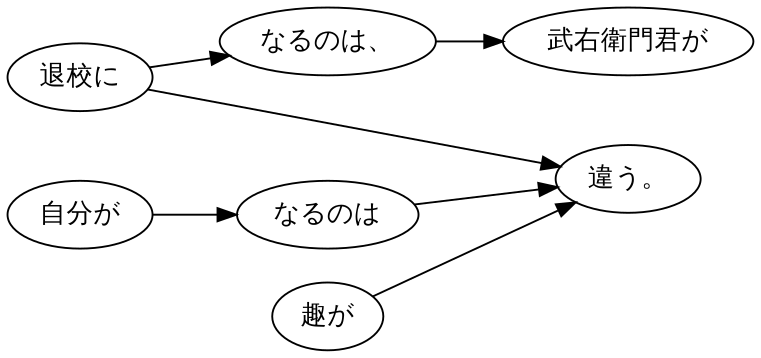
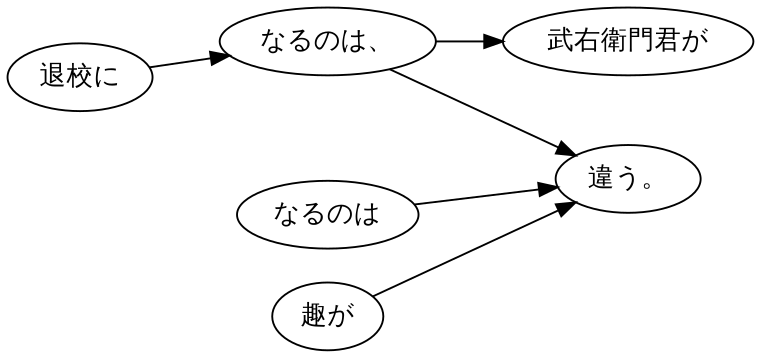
(345, 126) -> (474, 108)
(80, 215) -> none
